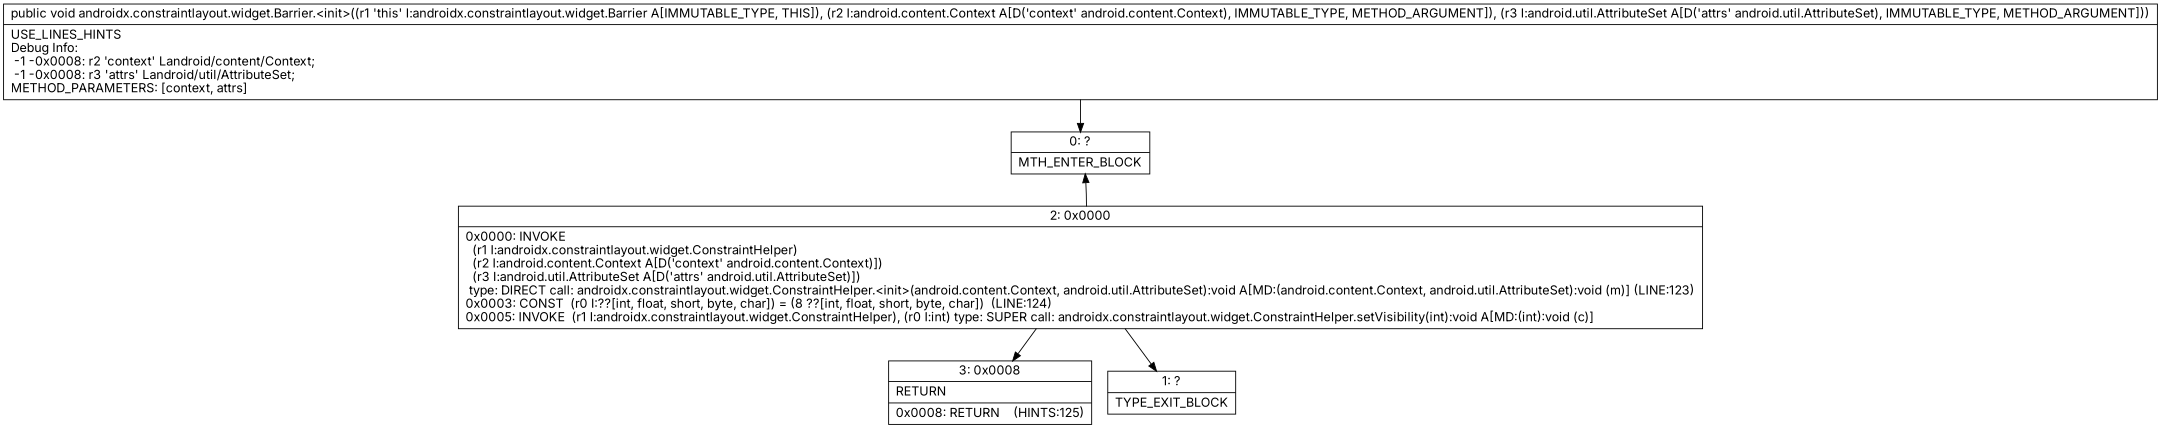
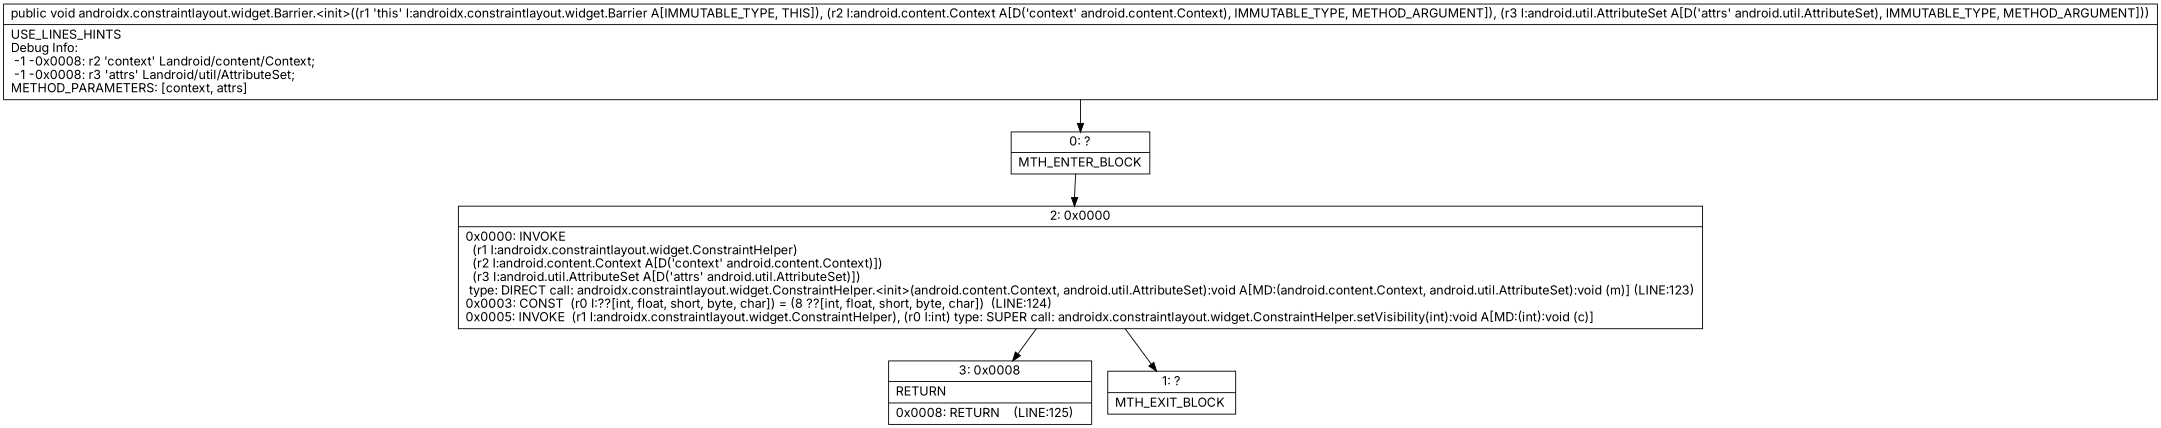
(1086, 195) -> (1075, 186)
(1172, 403) -> (1170, 403)
(990, 413) -> (985, 413)
